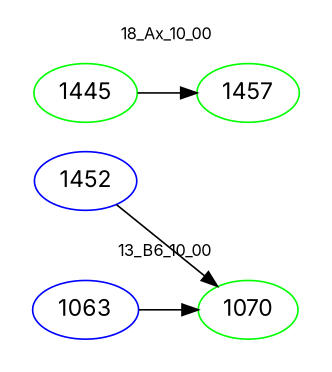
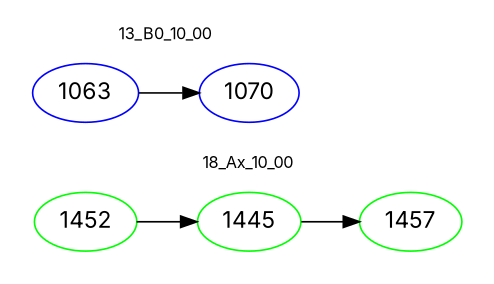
(86, 181) -> (86, 222)
(169, 247) -> (158, 222)
(165, 252) -> (166, 35)
(248, 310) -> (249, 93)
